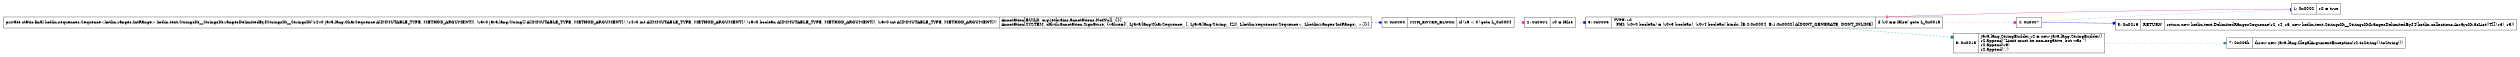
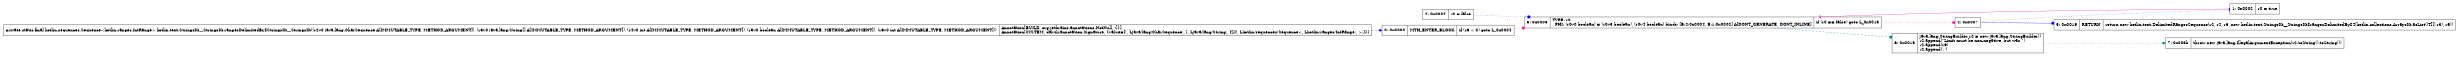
(1518, 22) -> (1518, 28)
